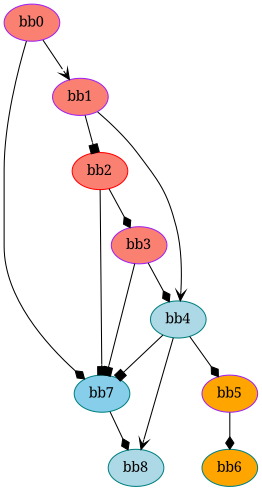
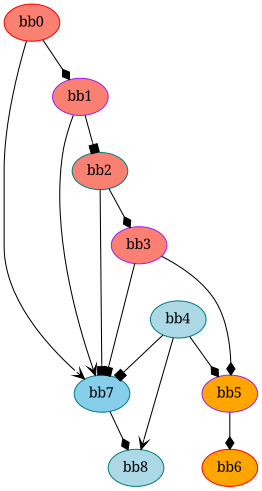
(32, 23) -> (32, 23)
(53, 55) -> (53, 55)
(100, 171) -> (100, 171)
(163, 191) -> (63, 241)
(4, 216) -> (4, 216)
(156, 277) -> (214, 298)
(230, 468) -> (230, 468)
